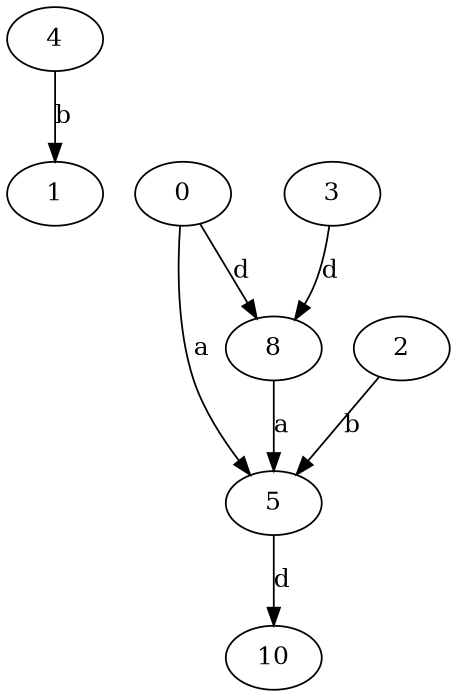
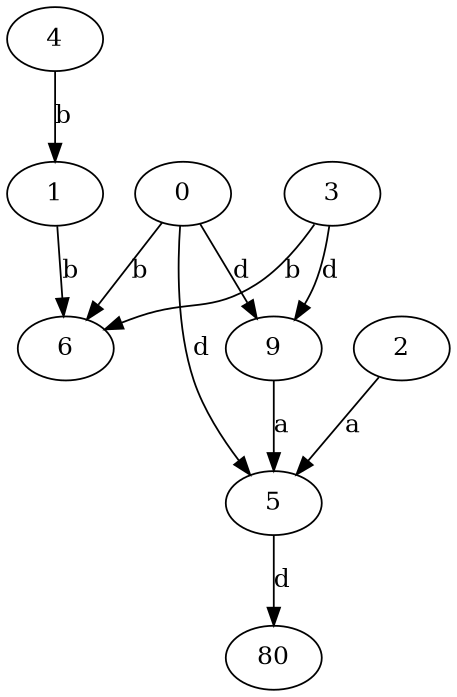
none -> (66, 348)
(202, 348) -> (202, 348)
(274, 348) -> (274, 348)
(353, 426) -> (353, 426)
(274, 658) -> (274, 658)
